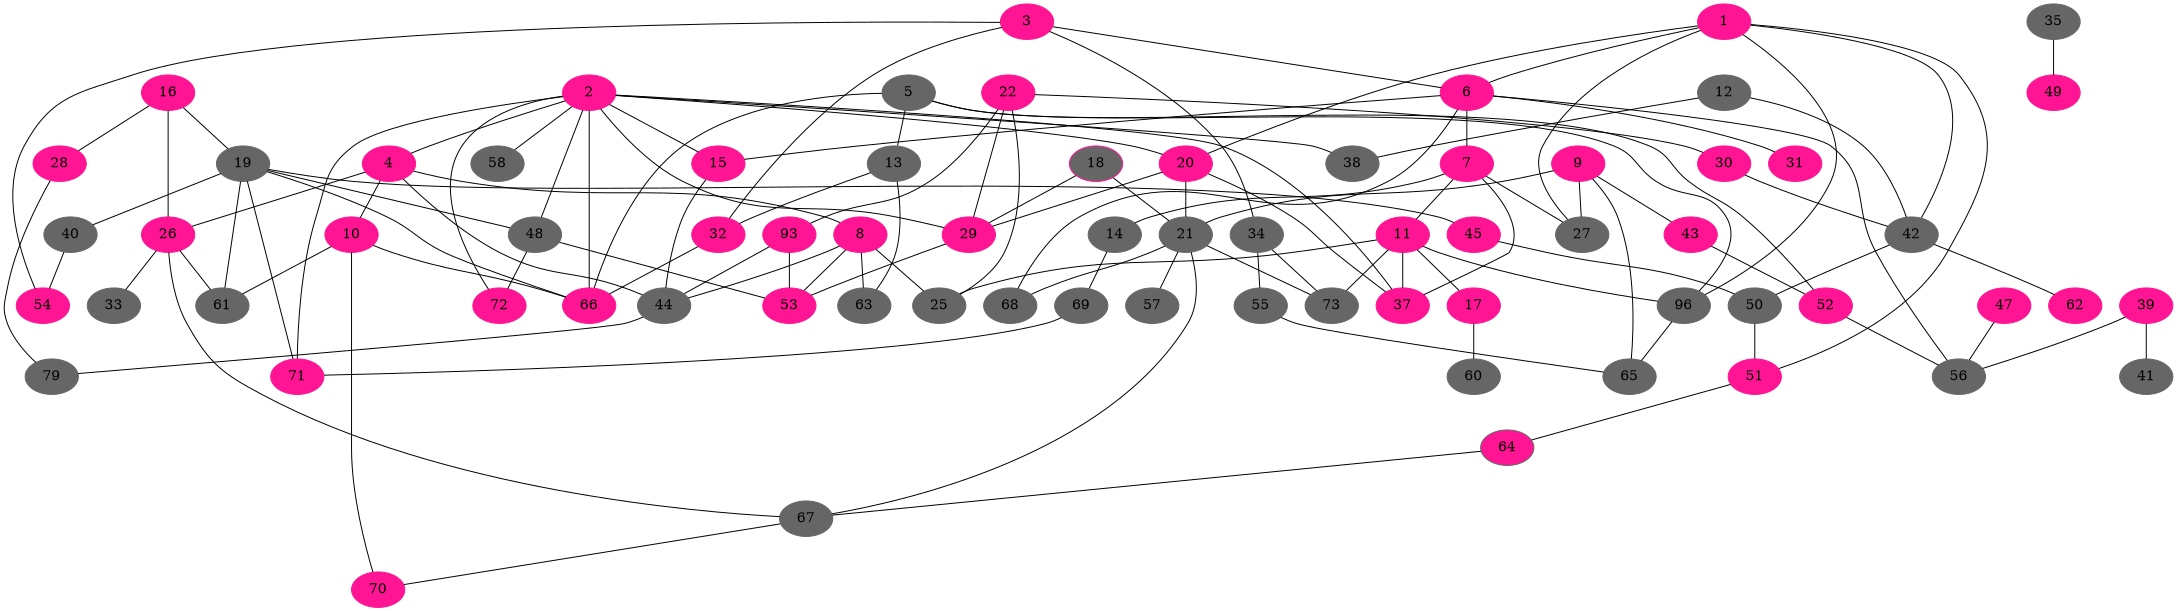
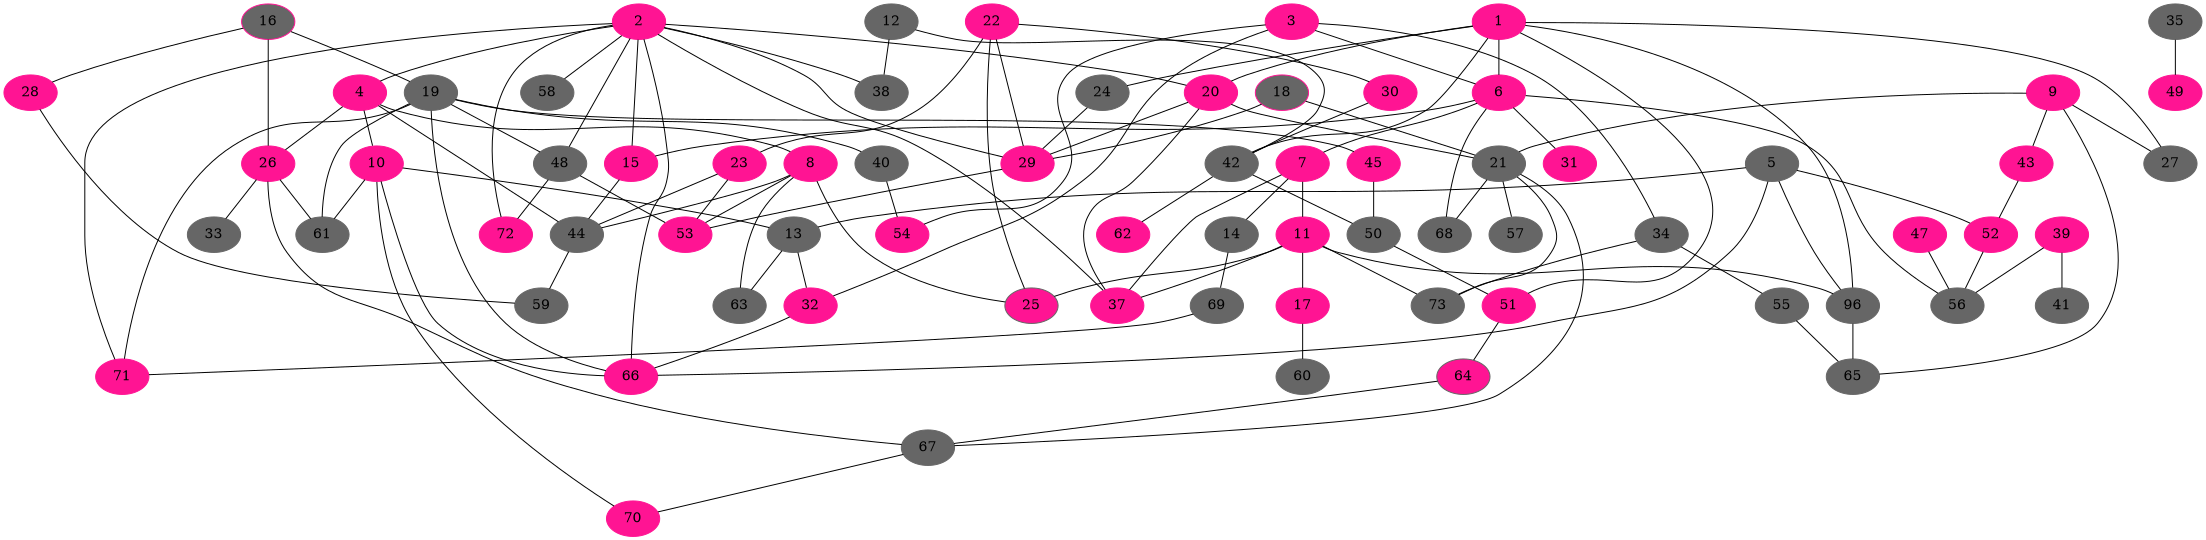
(168, 93) -> (268, 22)
none -> (1102, 93)
none -> (587, 194)
(1524, 199) -> none
(789, 235) -> (740, 164)
(939, 306) -> (1031, 306)
(52, 377) -> (541, 306)
